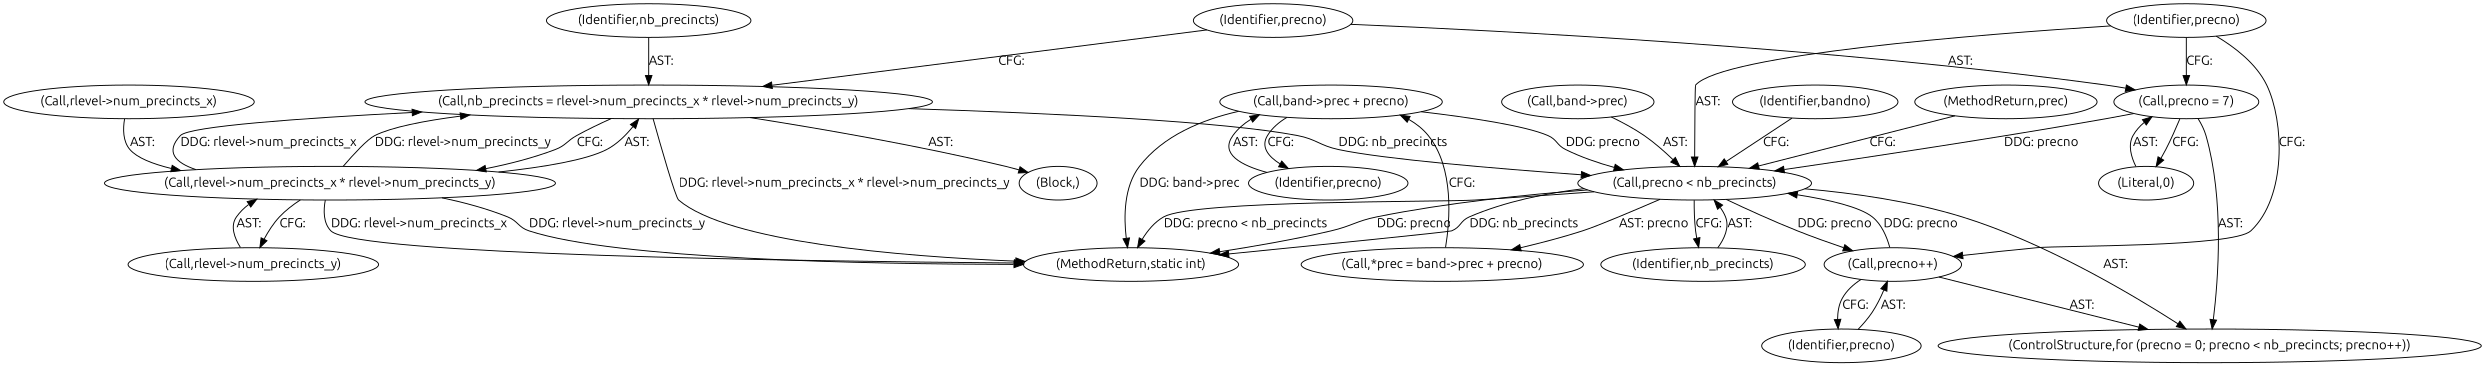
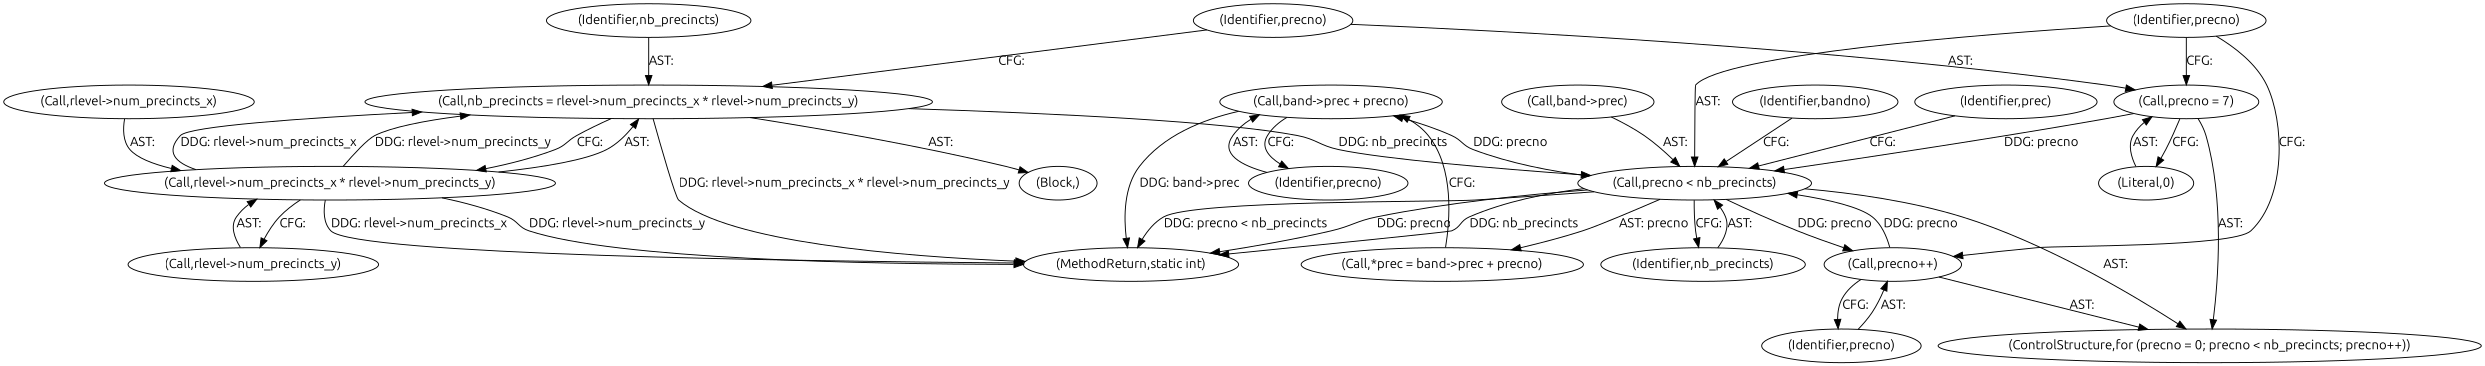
(2006, 102) -> (2006, 102)
(1522, 128) -> (1493, 156)
